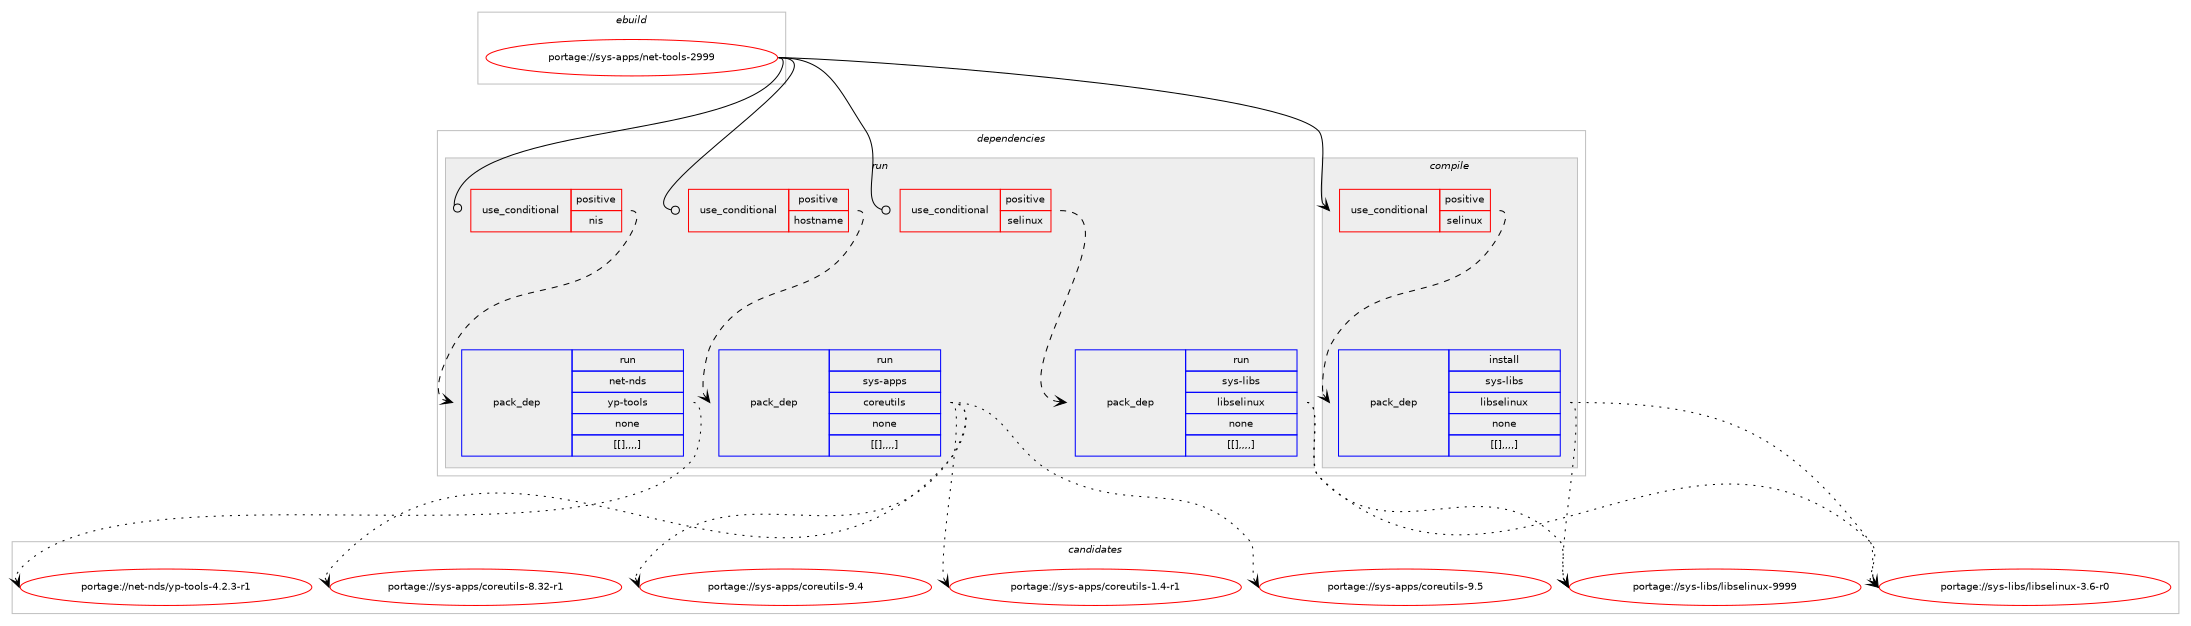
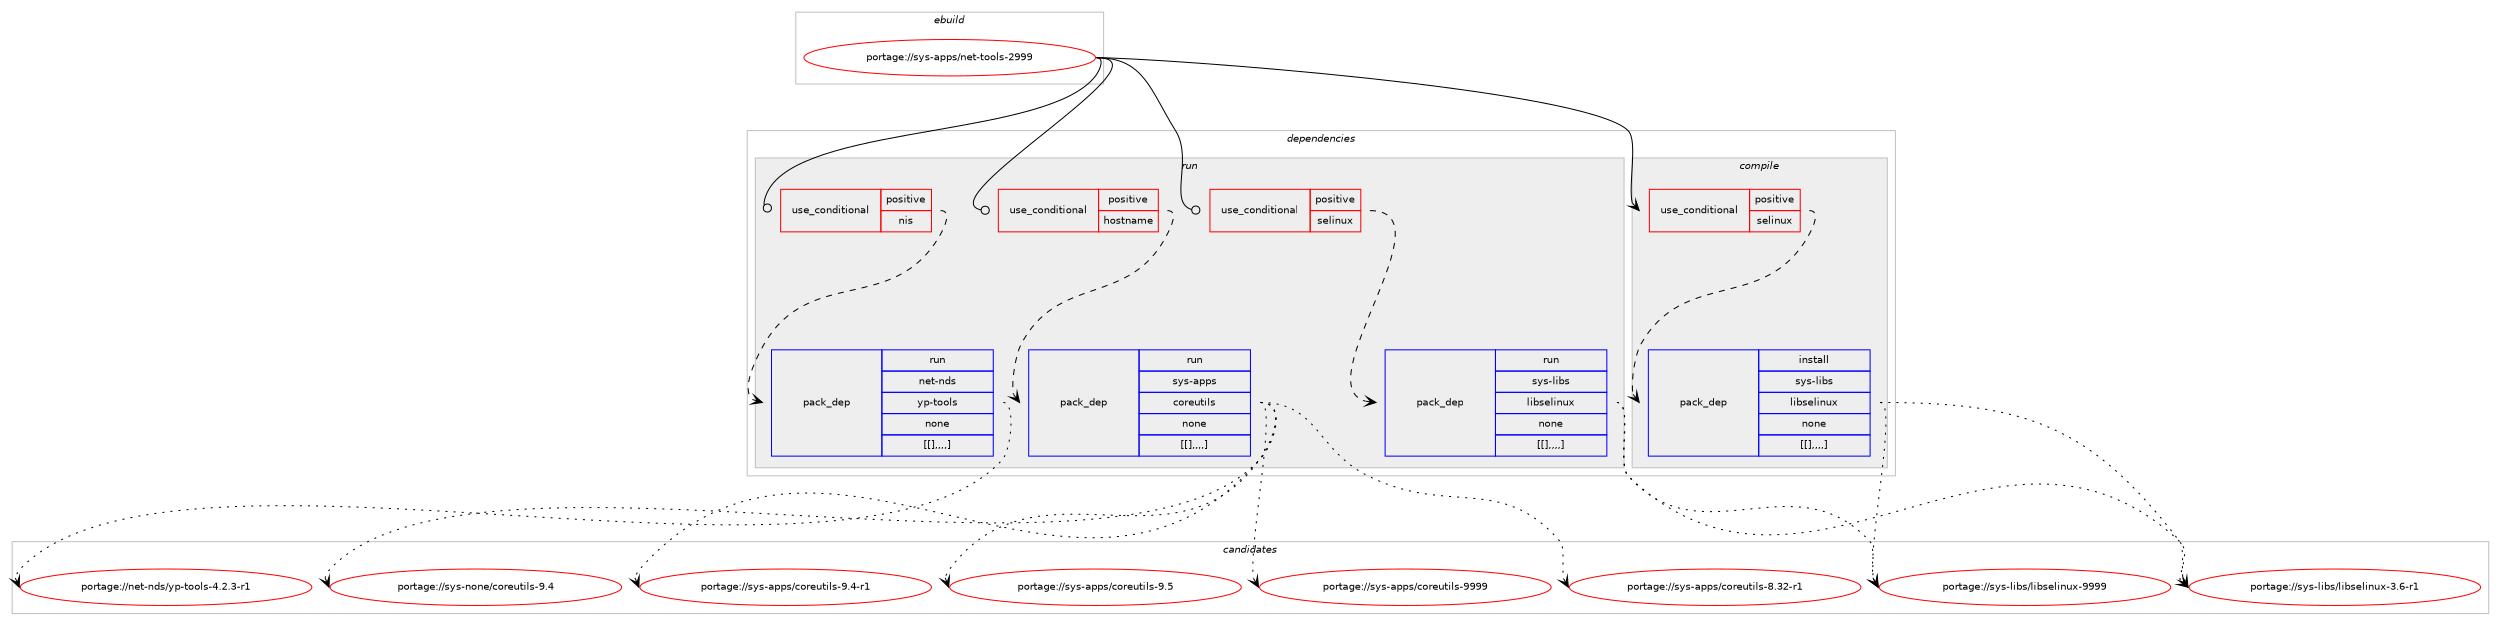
(786, 587) -> (476, 587)
(1096, 587) -> (786, 587)
none -> (1405, 587)
(2025, 587) -> (2335, 587)
